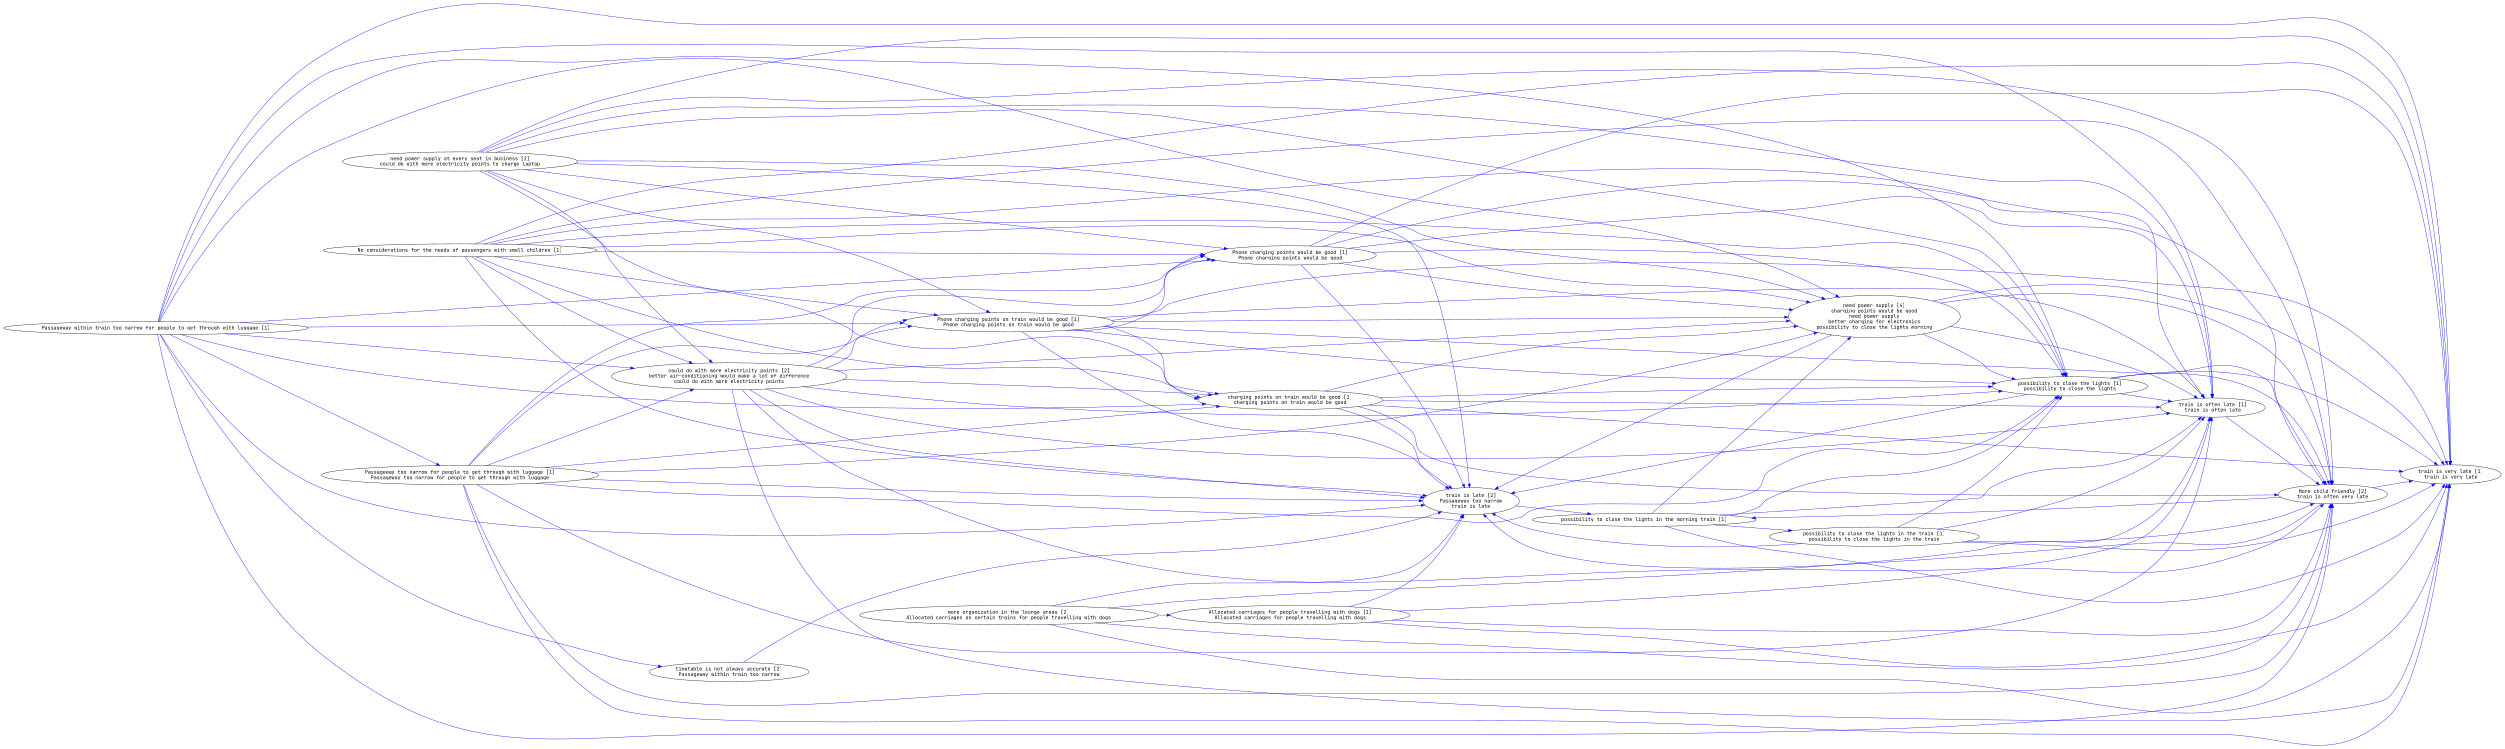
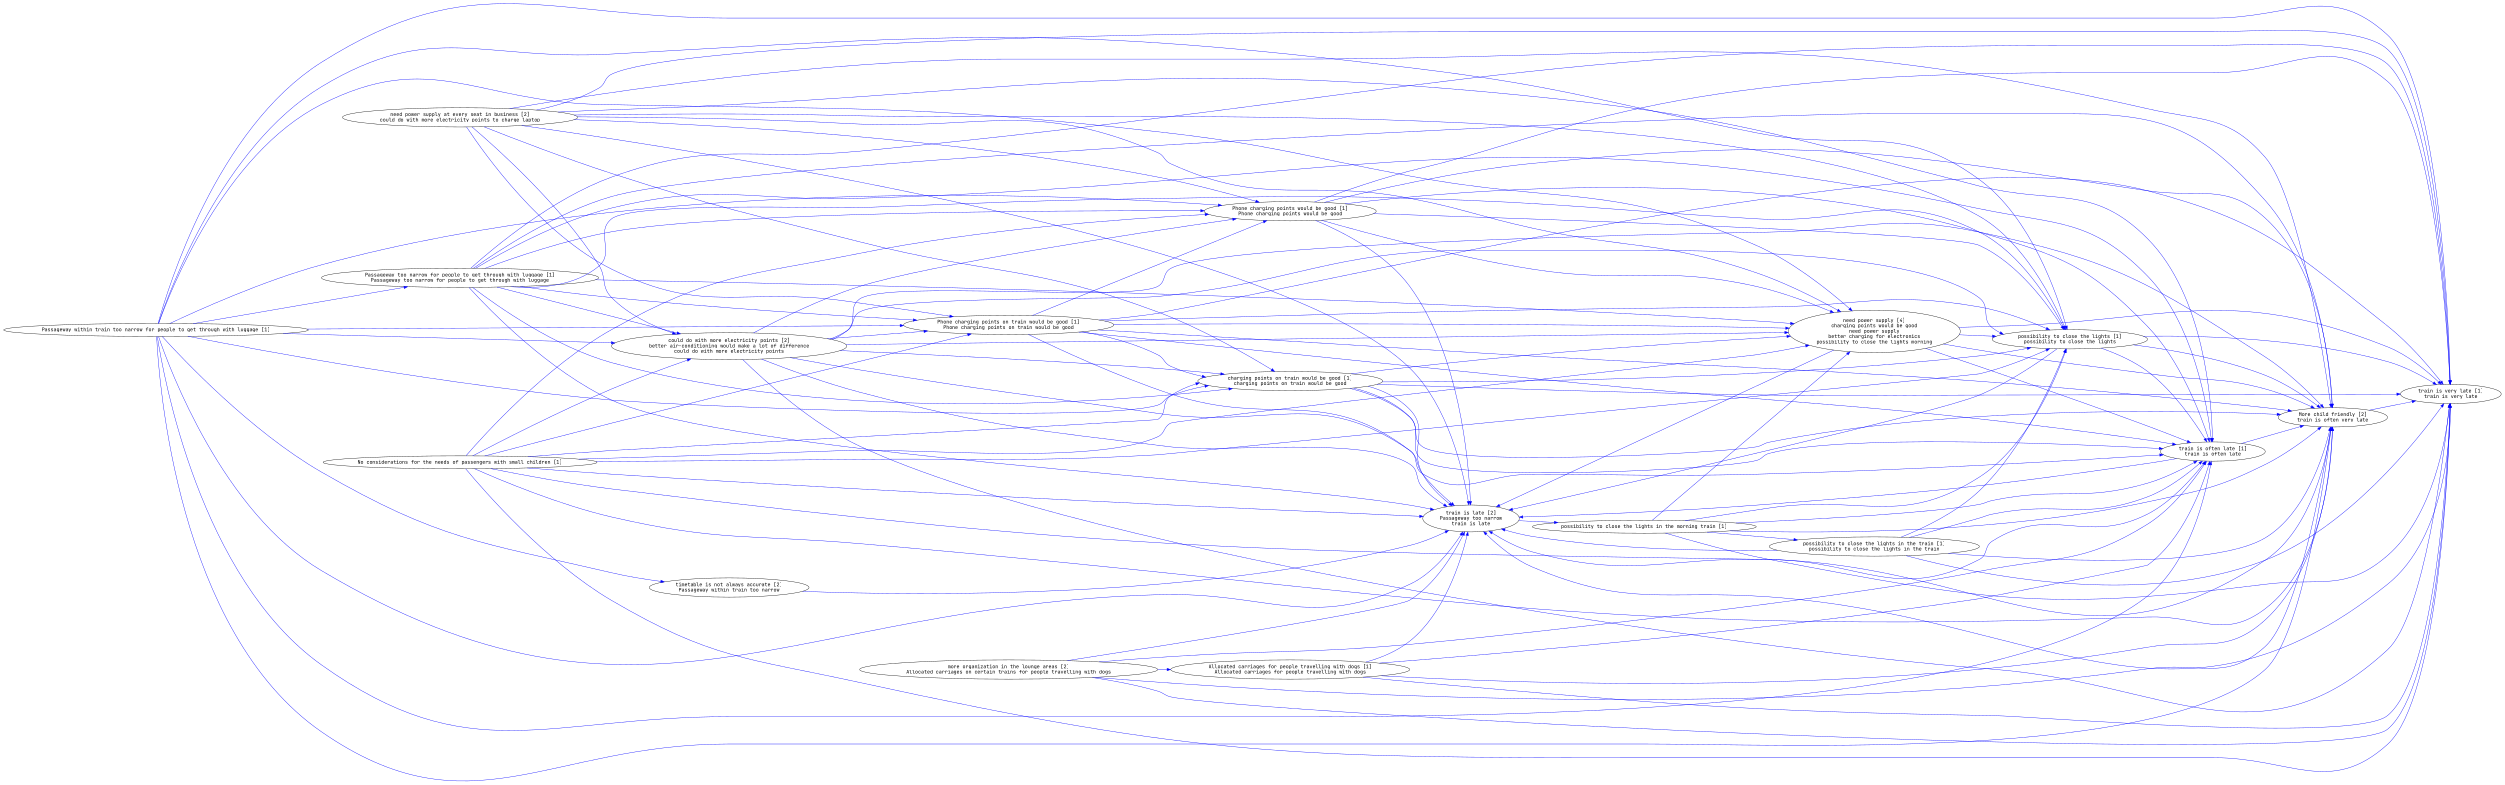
none -> (1851, 498)
(2018, 510) -> (2033, 520)
none -> (2064, 655)
